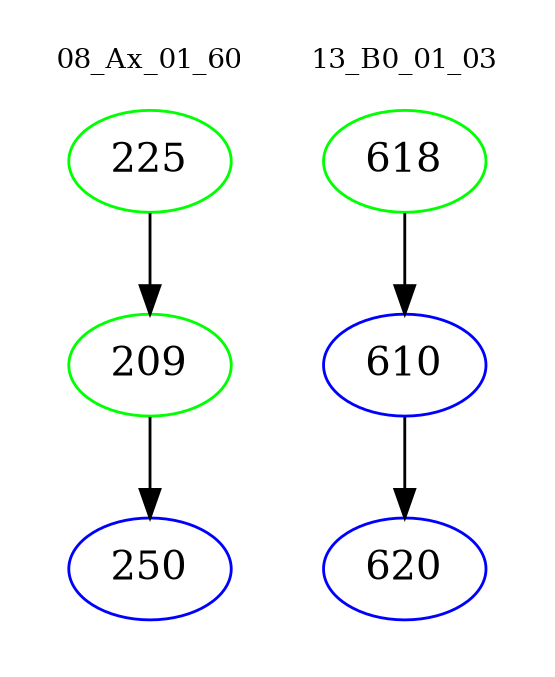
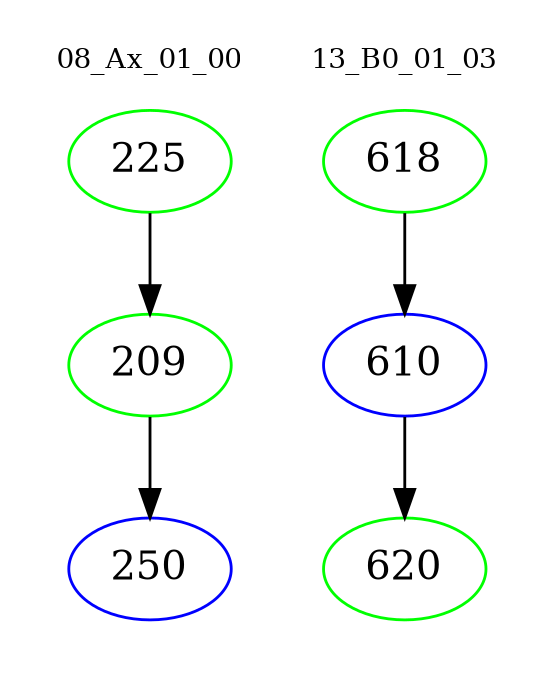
(150, 61) -> (150, 61)
(405, 569) -> (405, 569)
